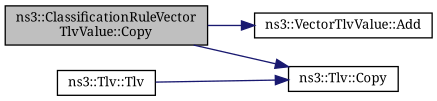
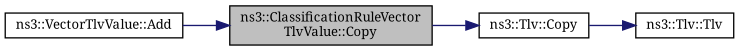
(224, 25) -> (200, 25)
(216, 81) -> (606, 25)
